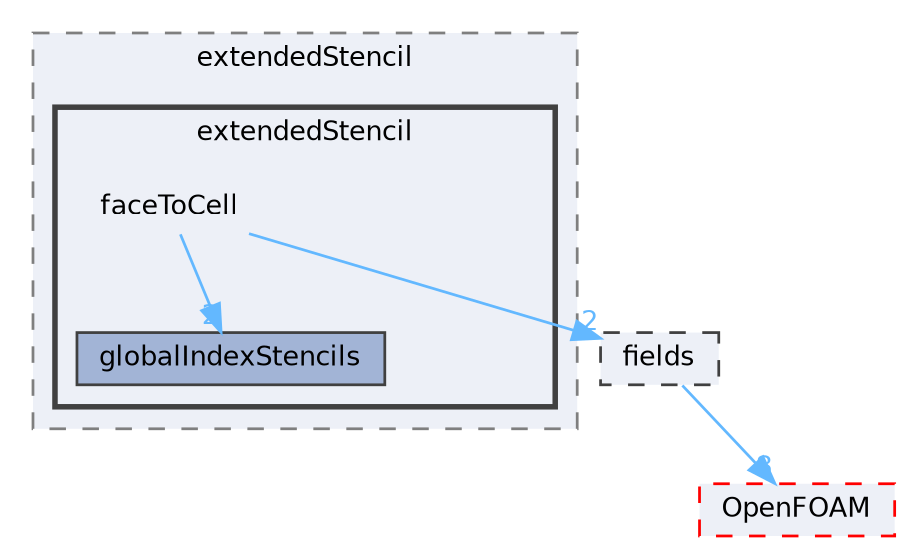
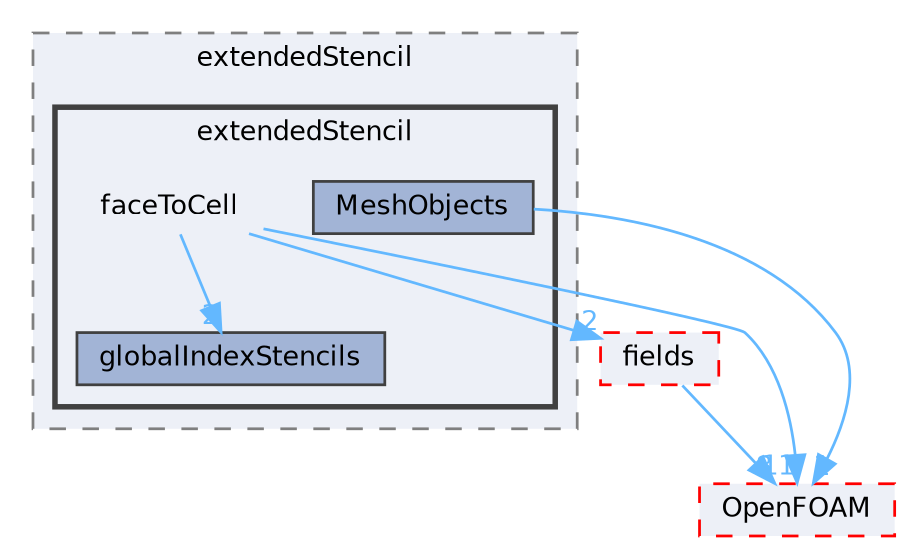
none -> (423, 208)
none -> (602, 298)
(660, 359) -> (660, 359)
